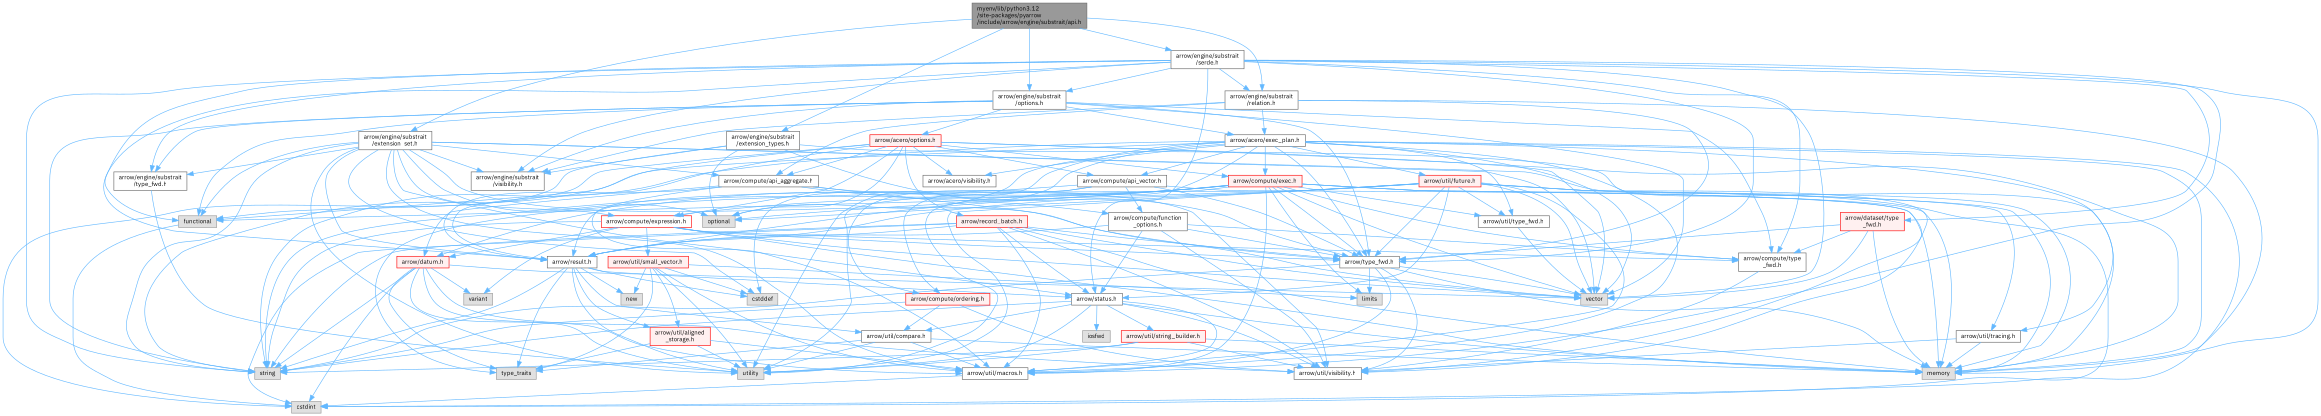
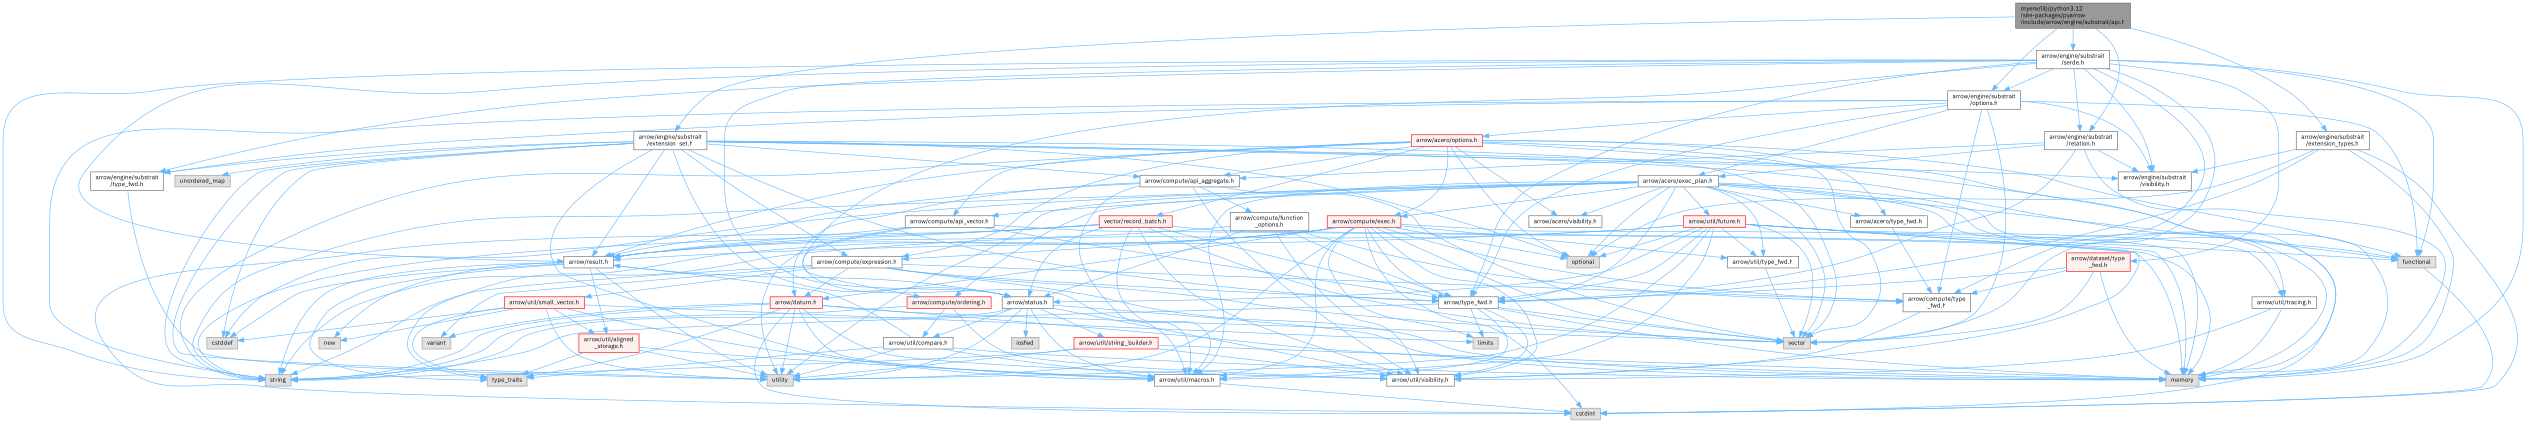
none -> (203, 181)
(1132, 197) -> none
(646, 222) -> (857, 262)
(992, 222) -> (1136, 222)
none -> (1889, 222)
(715, 317) -> (778, 285)
none -> (1290, 346)
